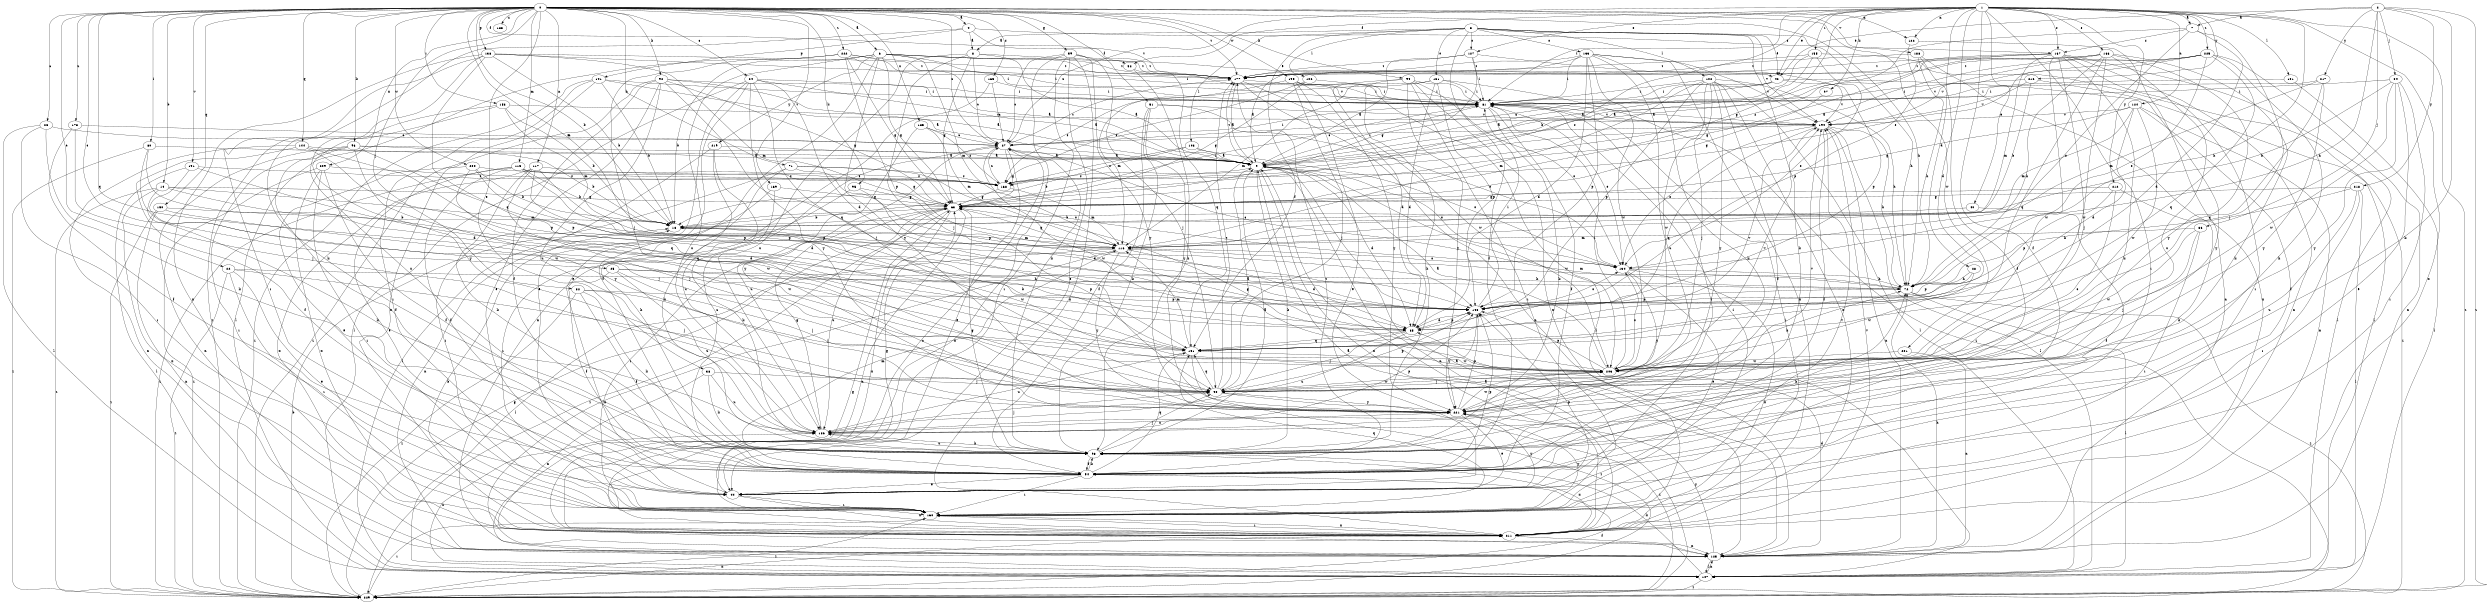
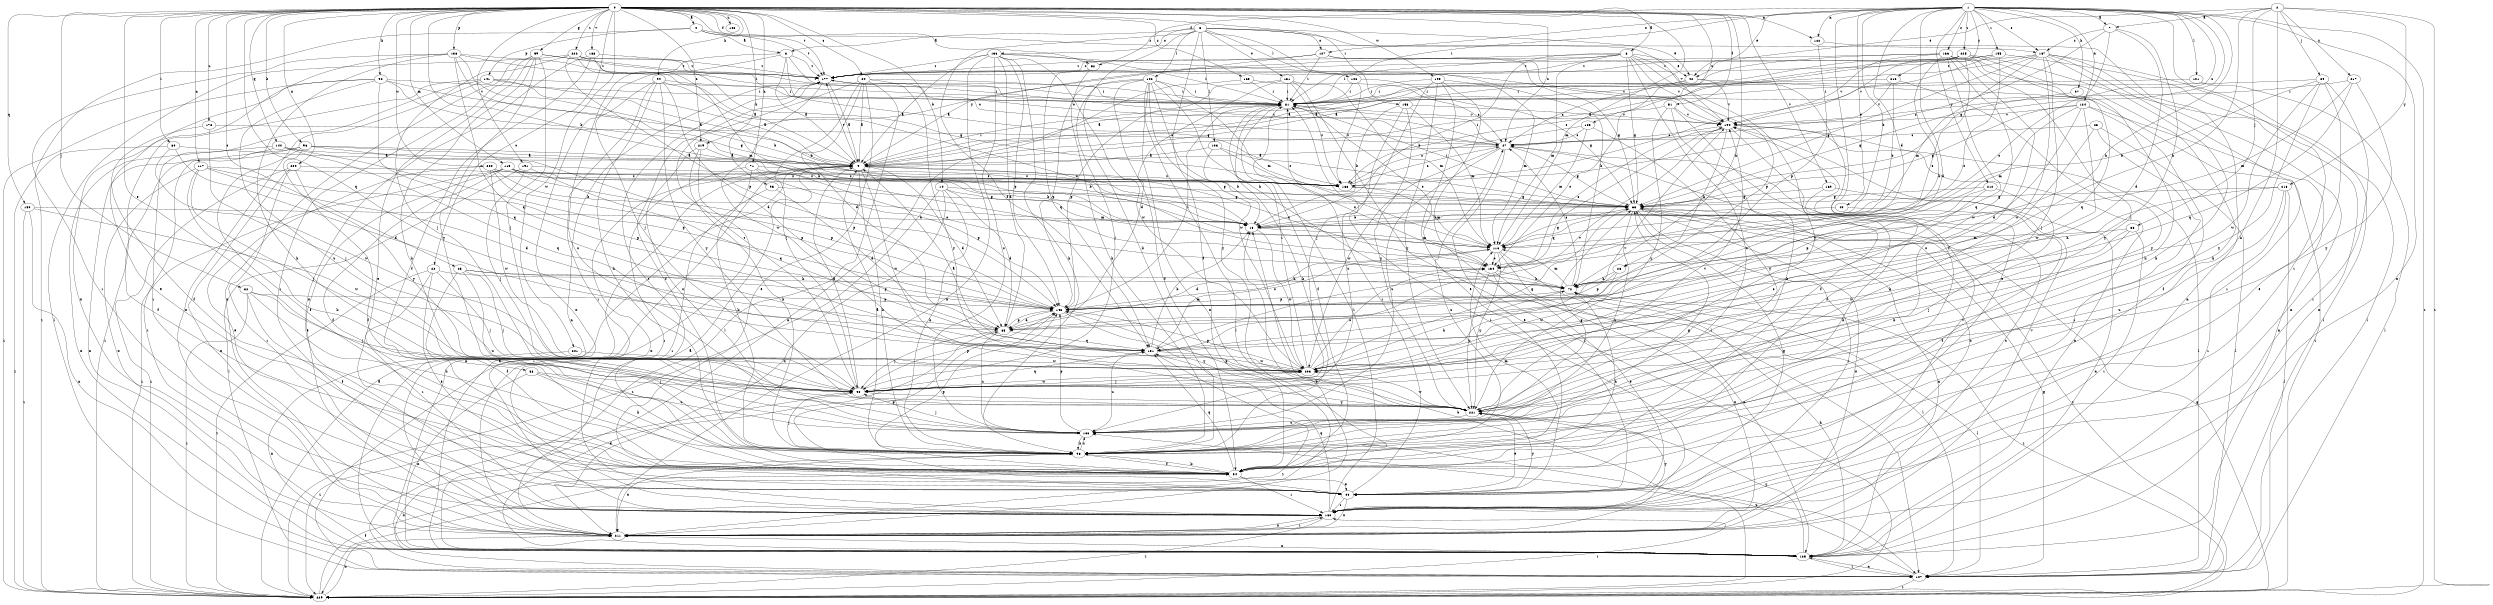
(243, 10) -> (689, 57)
(1885, 187) -> (1694, 213)
(638, 415) -> none
